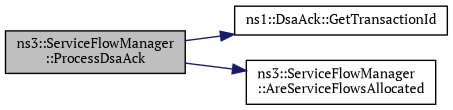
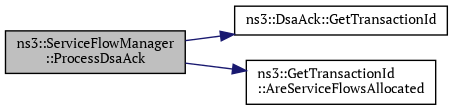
(341, 21) -> (341, 21)
(341, 82) -> (341, 82)
